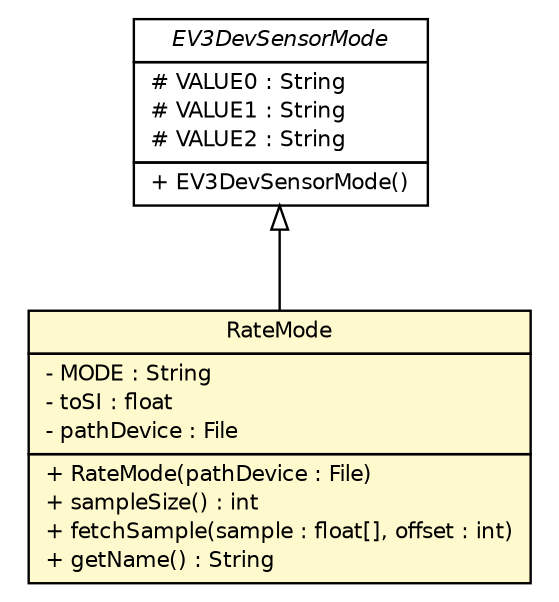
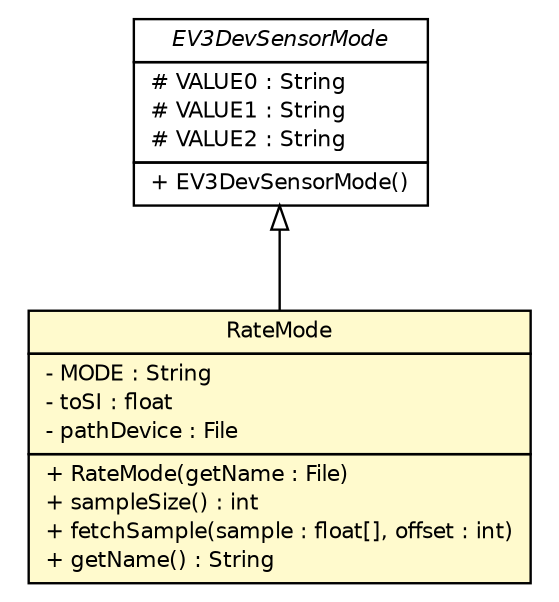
(209, 474) -> (197, 474)
